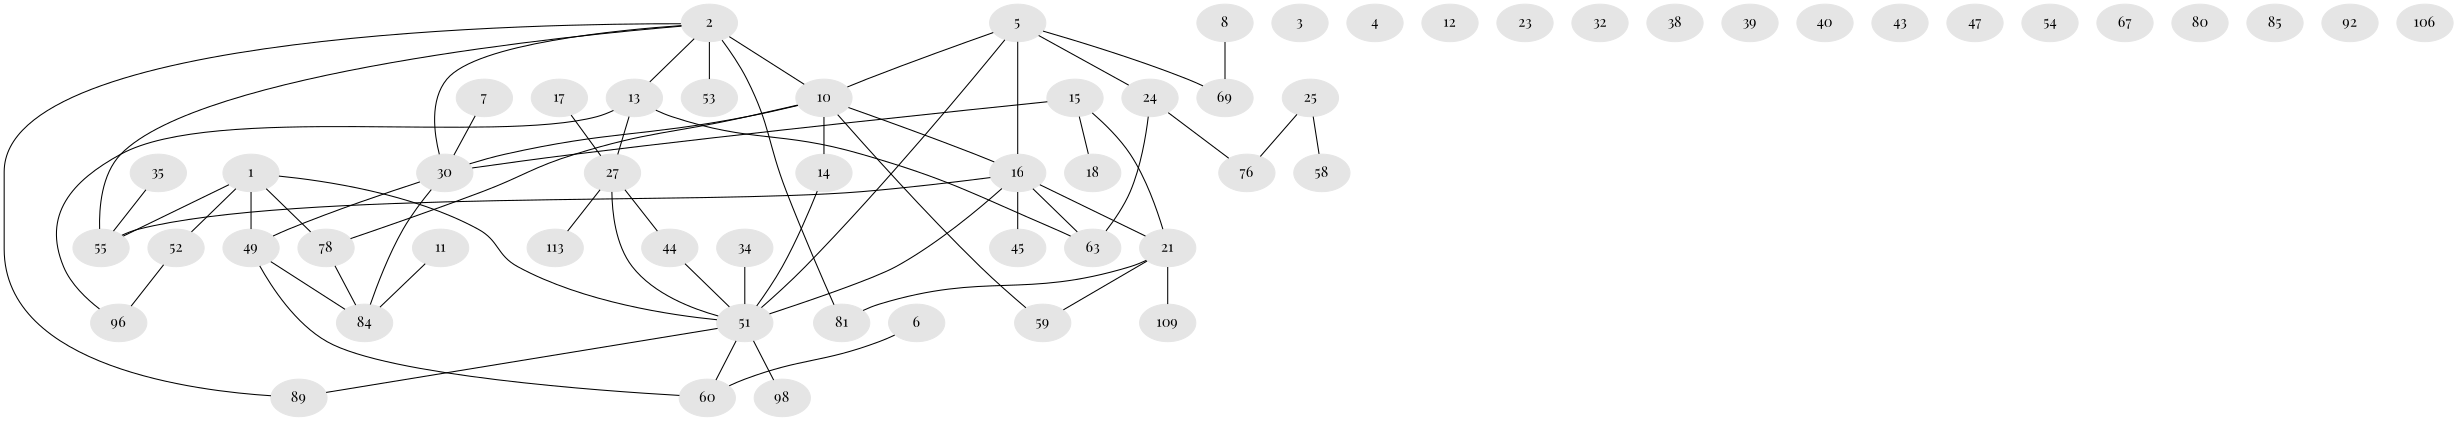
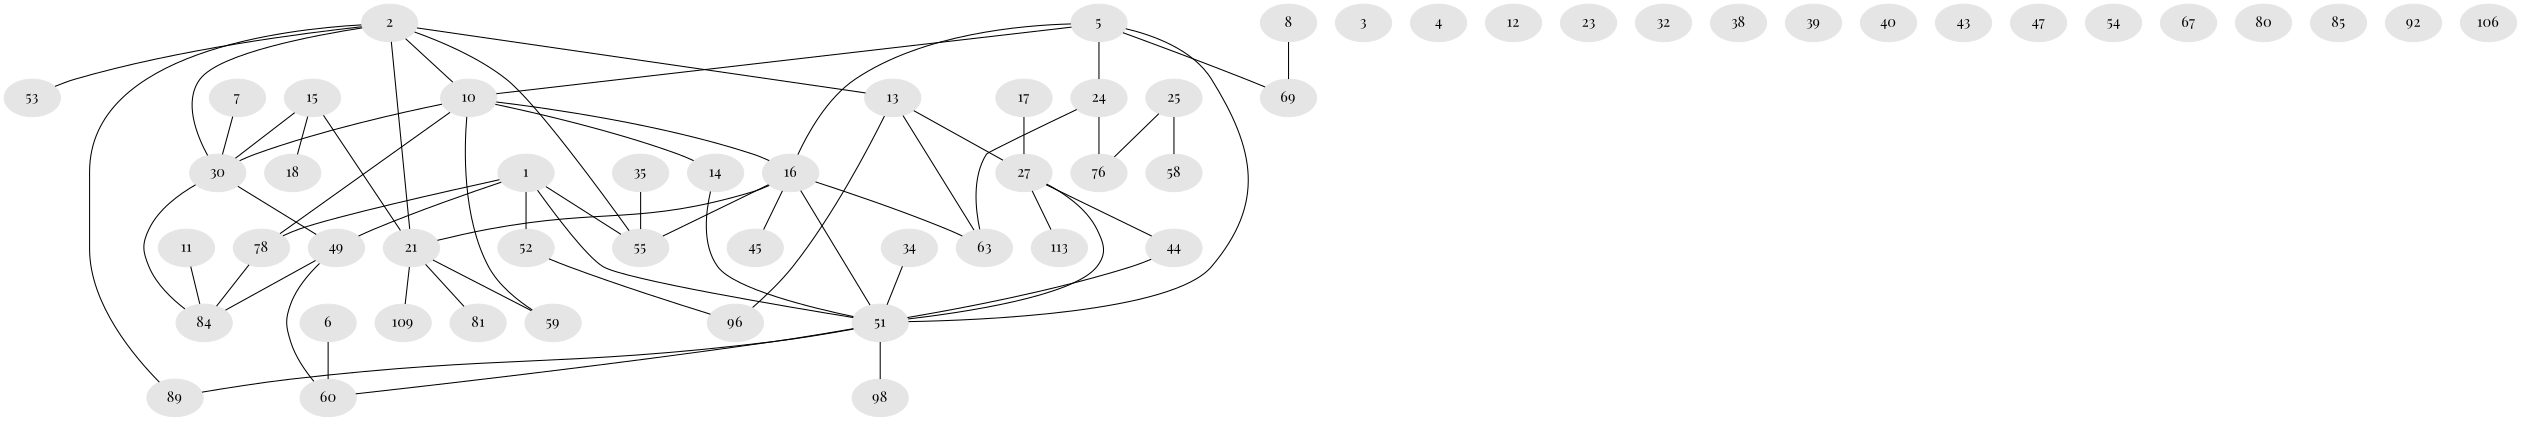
(779, 171) -> (401, 135)
